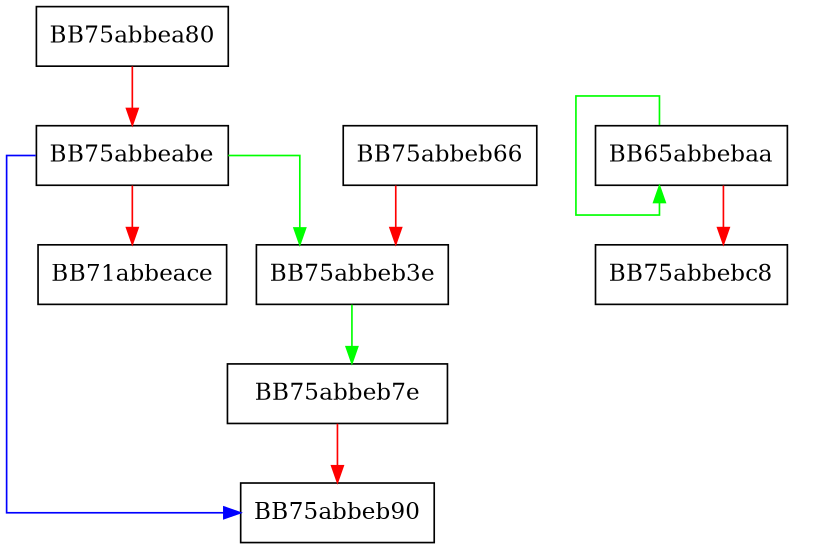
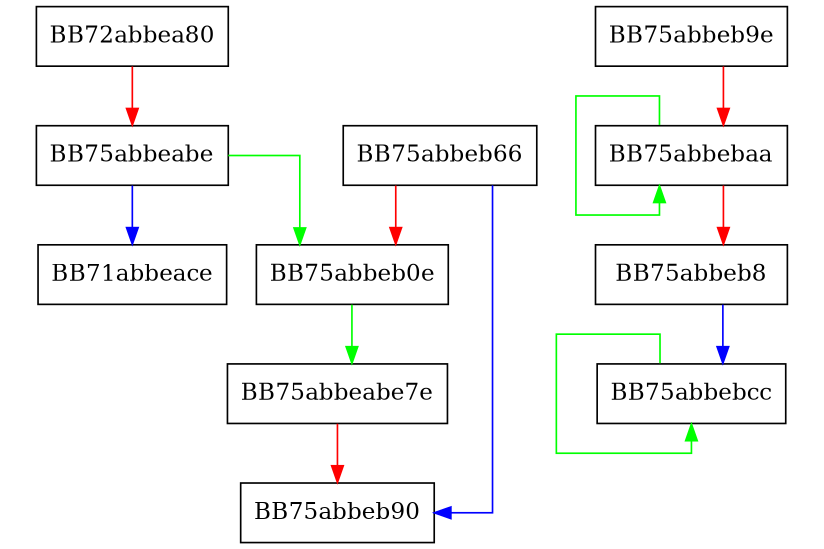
(132, 36) -> (132, 36)
none -> (691, 36)
(691, 155) -> (691, 155)
(132, 207) -> (132, 207)
(352, 275) -> (352, 275)
(691, 275) -> (691, 275)
(337, 394) -> (337, 394)
none -> (691, 394)
(7, 428) -> (493, 370)
